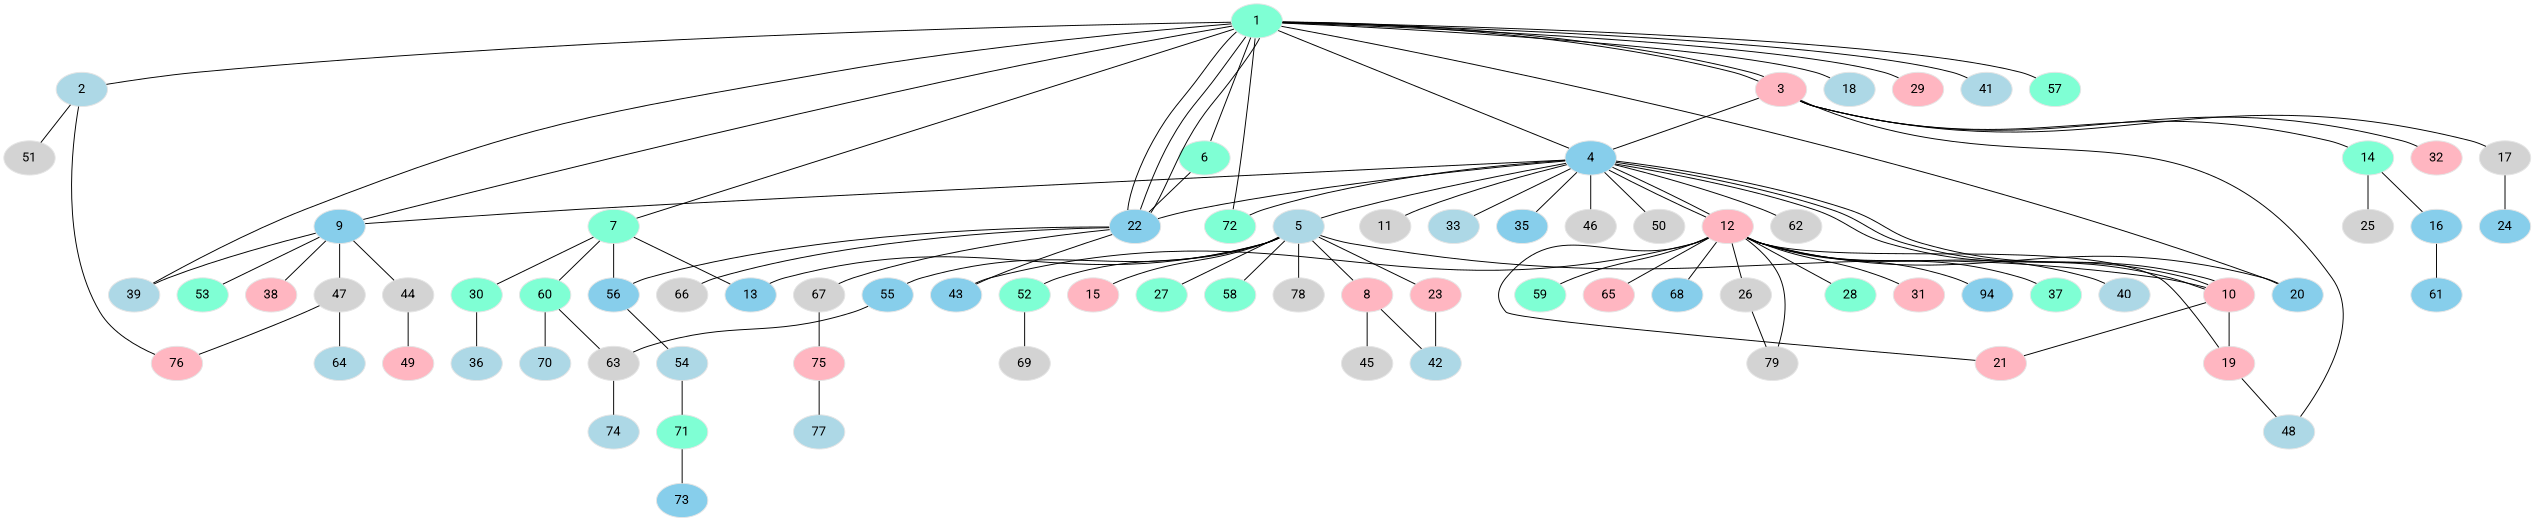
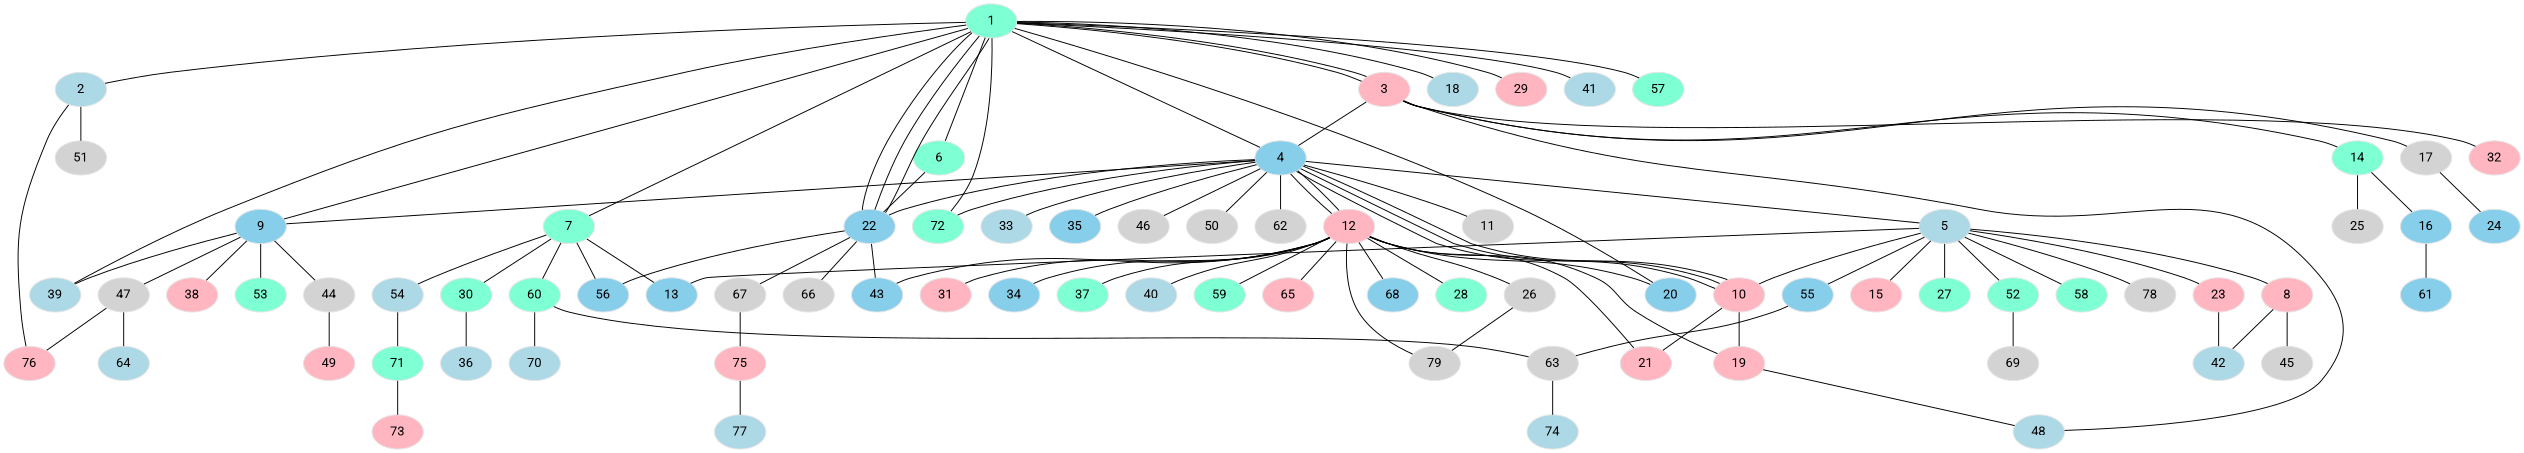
(1987, 295) -> (1014, 295)
(648, 329) -> (482, 258)
(682, 500) -> (398, 432)
